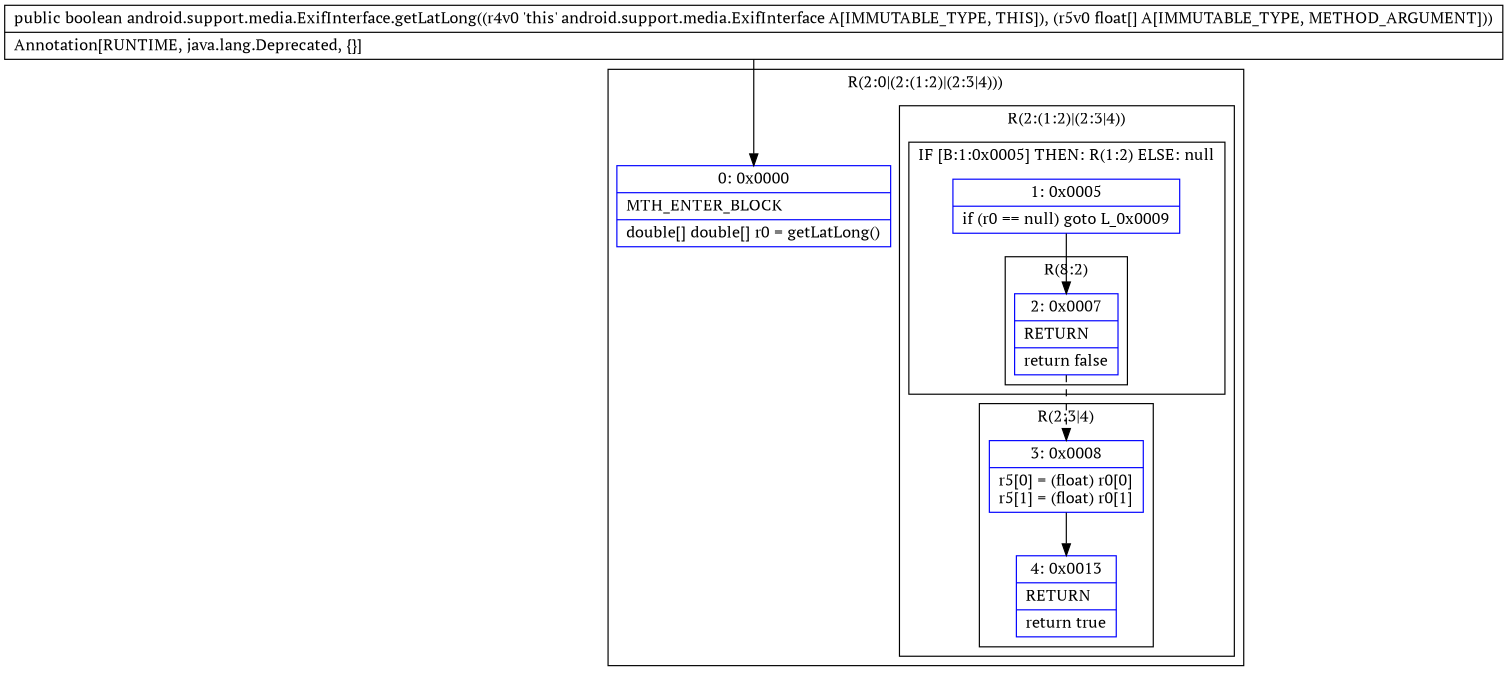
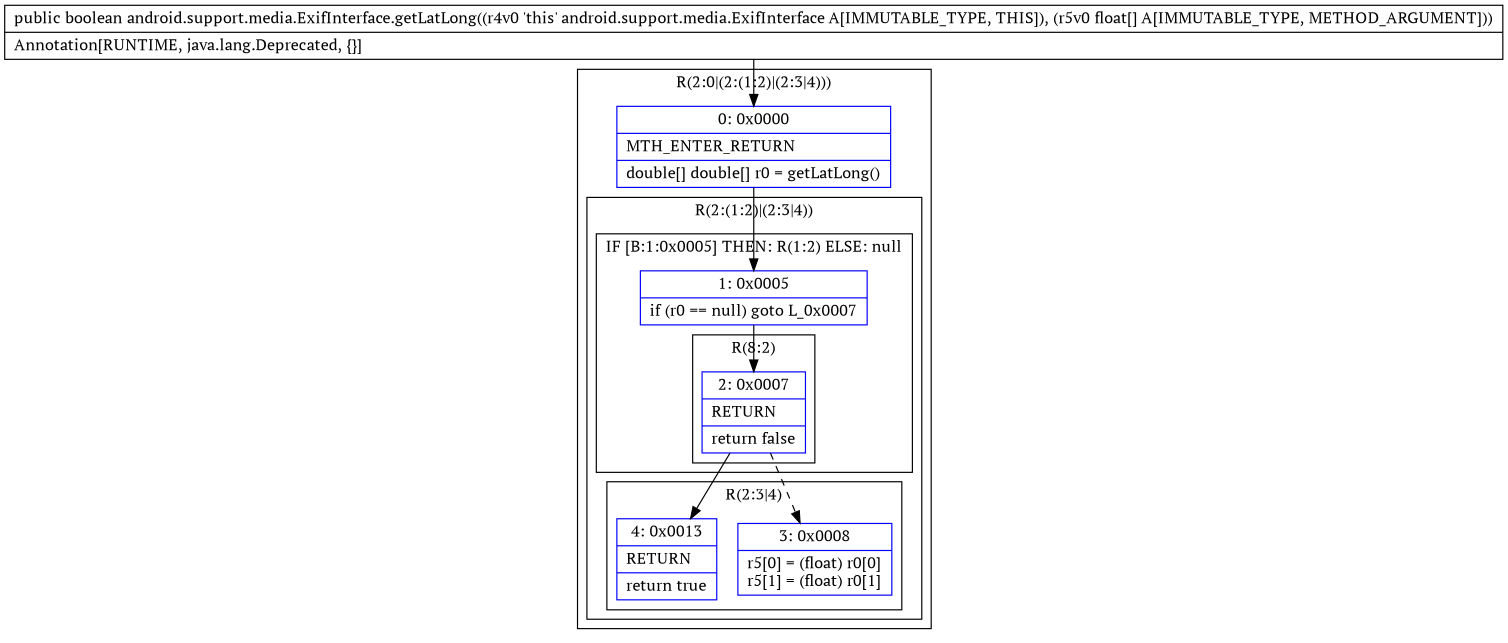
(704, 206) -> (711, 146)
(1066, 219) -> (754, 311)
none -> (754, 223)
(1066, 528) -> (708, 489)
